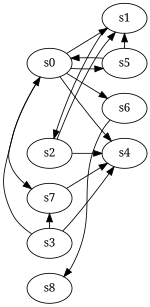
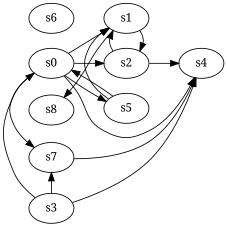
(87, 86) -> (80, 63)
(87, 194) -> (92, 57)
